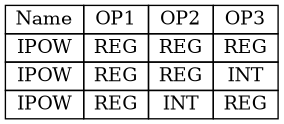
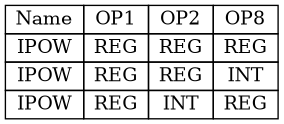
(246, 19) -> (246, 19)
